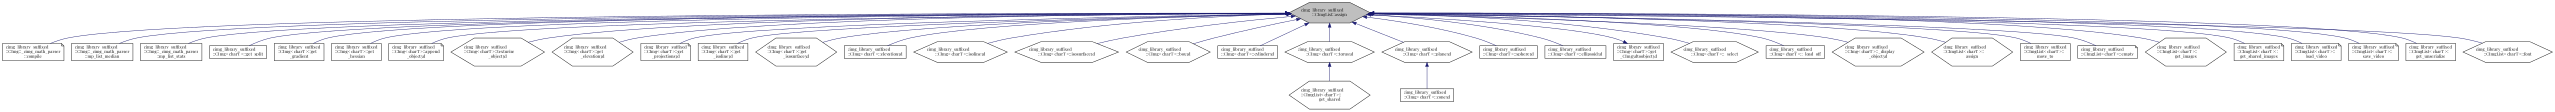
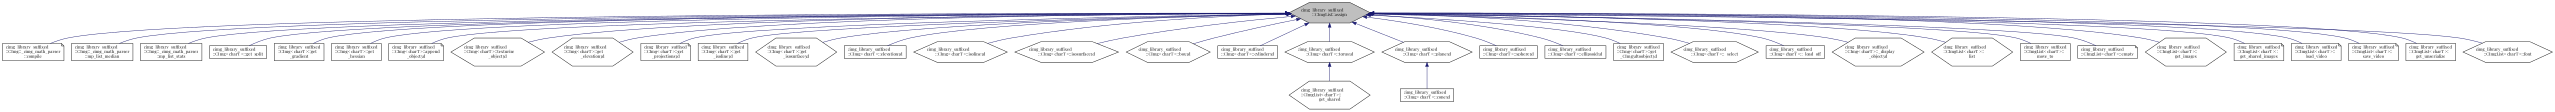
(1496, 23) -> (1496, 23)
(1972, 52) -> (1972, 52)
